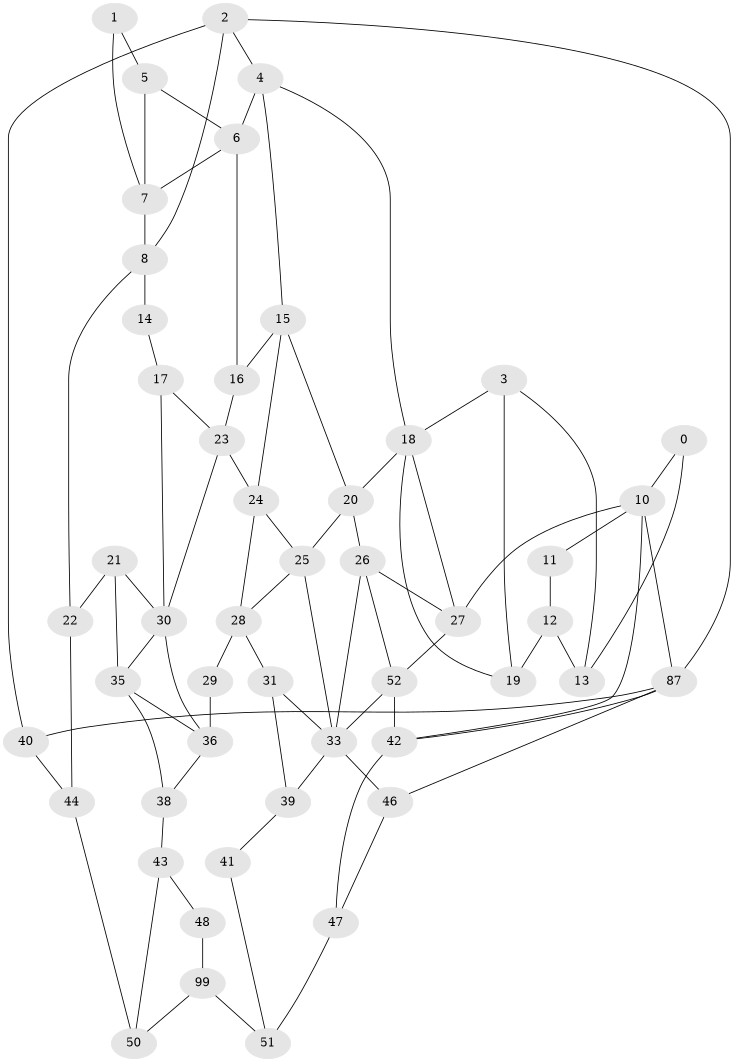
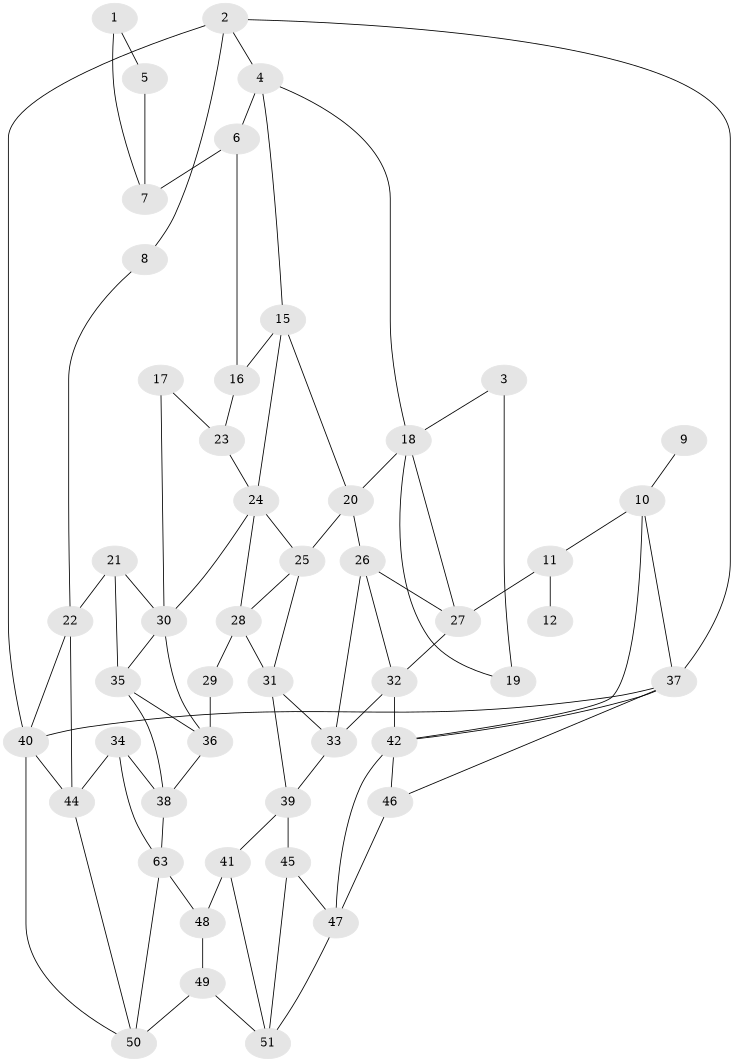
(191, 109) -> none
(145, 230) -> none
(145, 320) -> none
(684, 441) -> (684, 441)
(193, 531) -> (214, 564)
(532, 539) -> (500, 594)
(318, 652) -> (286, 621)
(532, 652) -> none
none -> (48, 682)
(394, 682) -> (394, 682)
(582, 682) -> none
(674, 682) -> (674, 682)
none -> (118, 742)
(362, 772) -> (392, 772)
(161, 863) -> (161, 863)
none -> (288, 863)
none -> (215, 893)
none -> (26, 915)
(203, 983) -> (203, 983)
